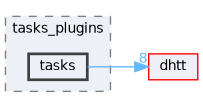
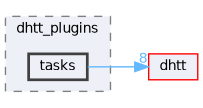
(58, 29) -> (58, 29)
